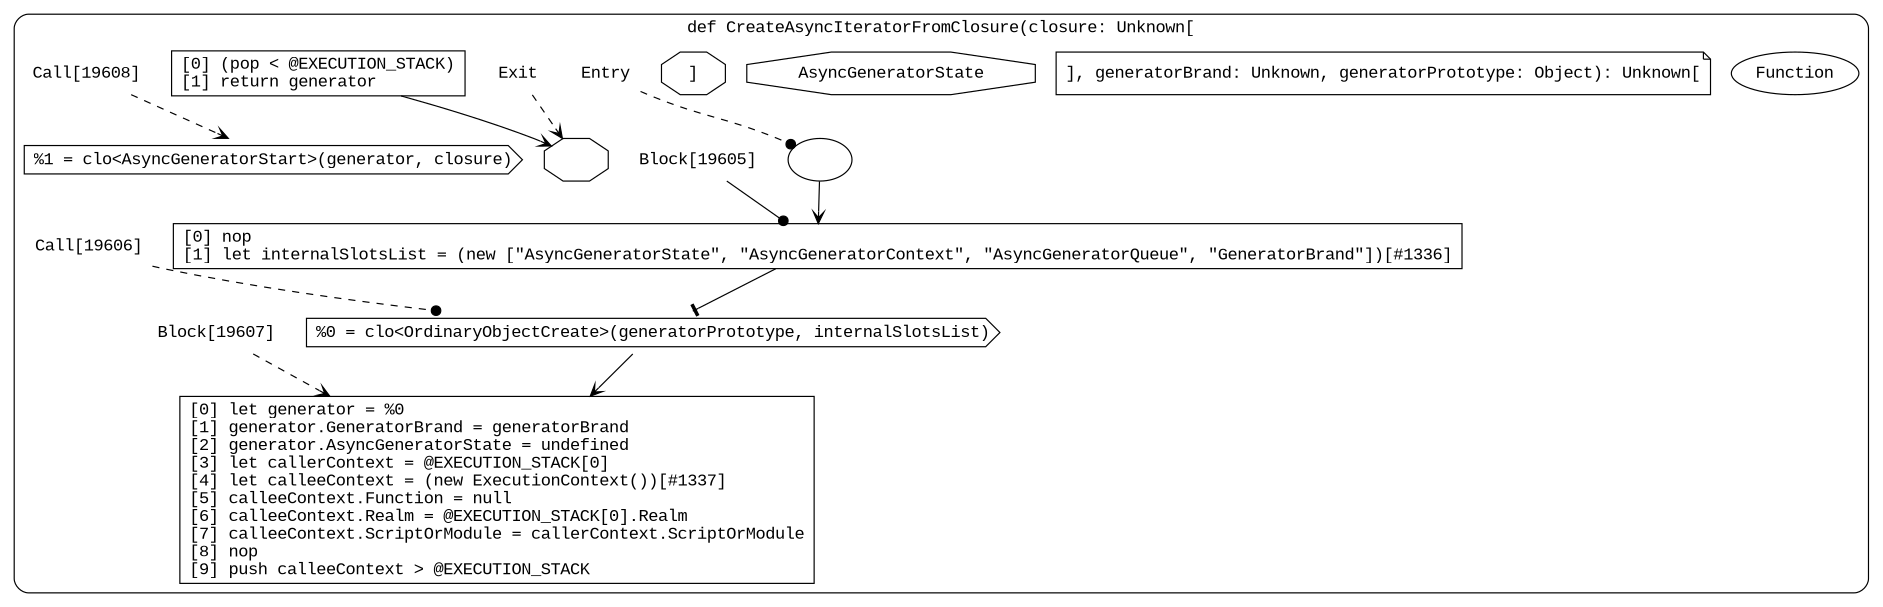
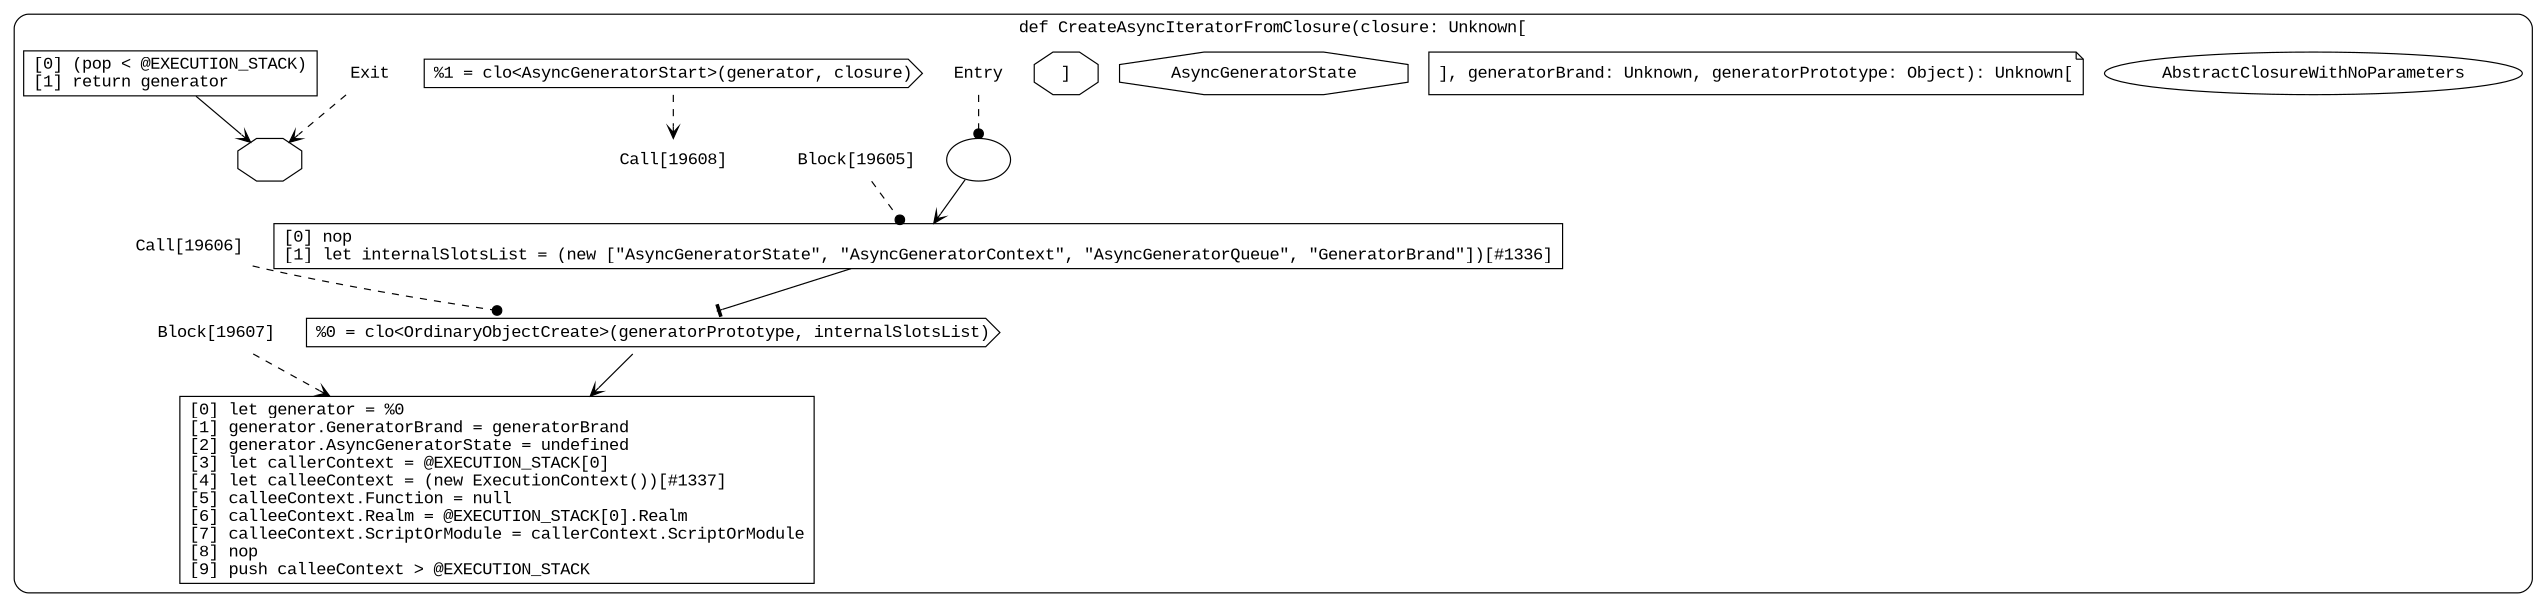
(1795, 73) -> (2313, 73)
(174, 114) -> (673, 111)
(753, 199) -> (884, 199)
